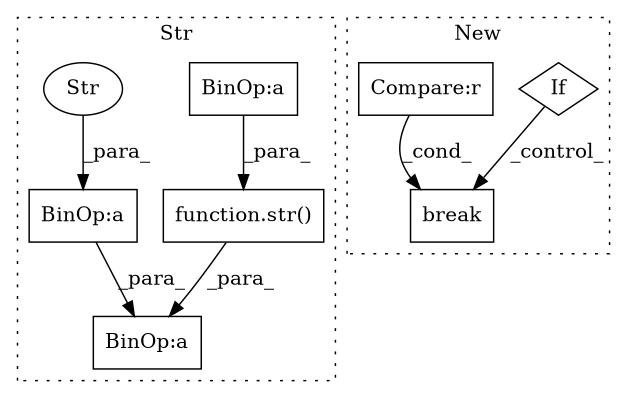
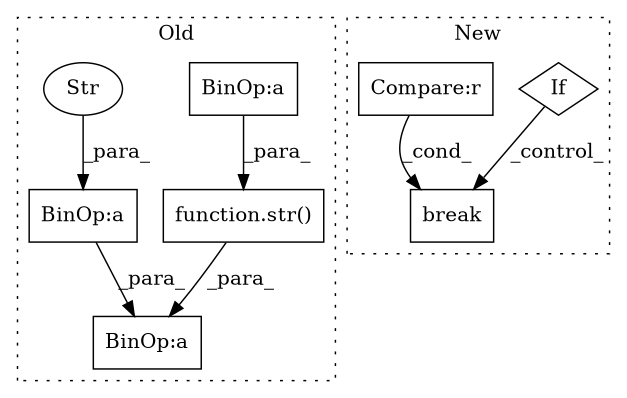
(176, 34) -> (176, 34)
